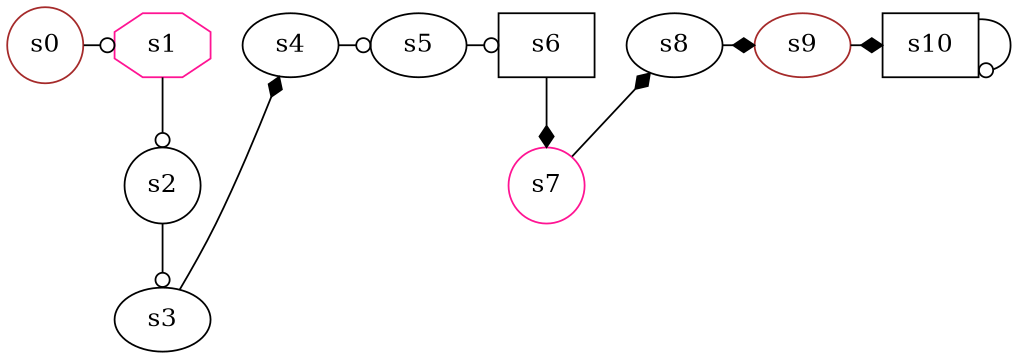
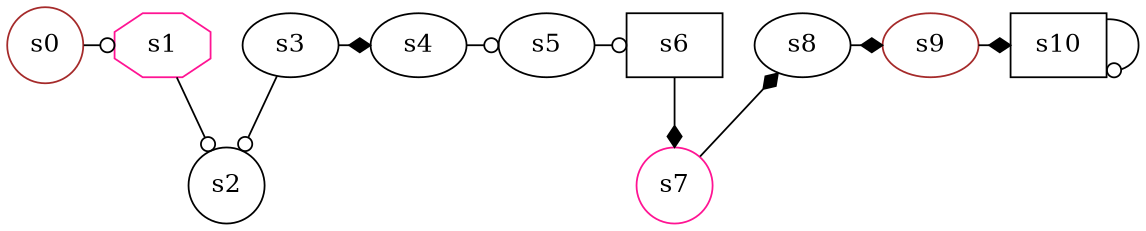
(163, 248) -> (263, 106)
